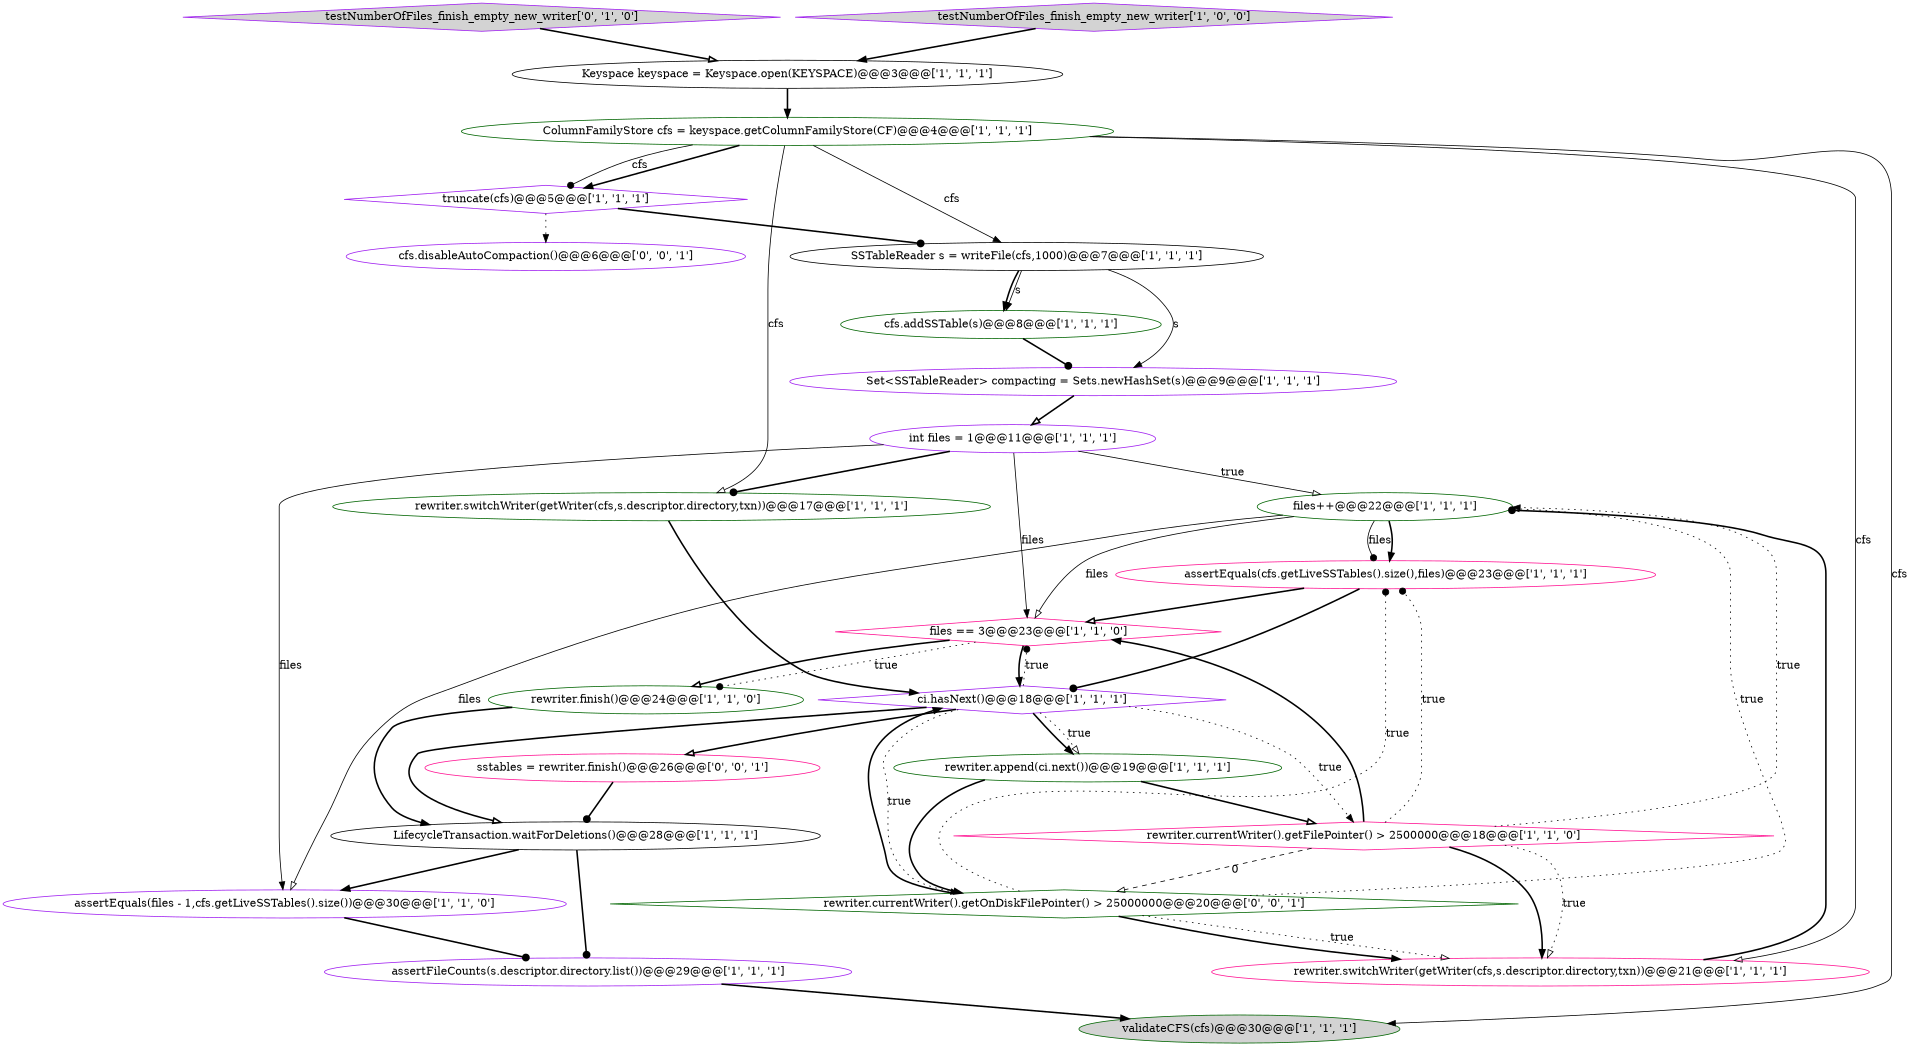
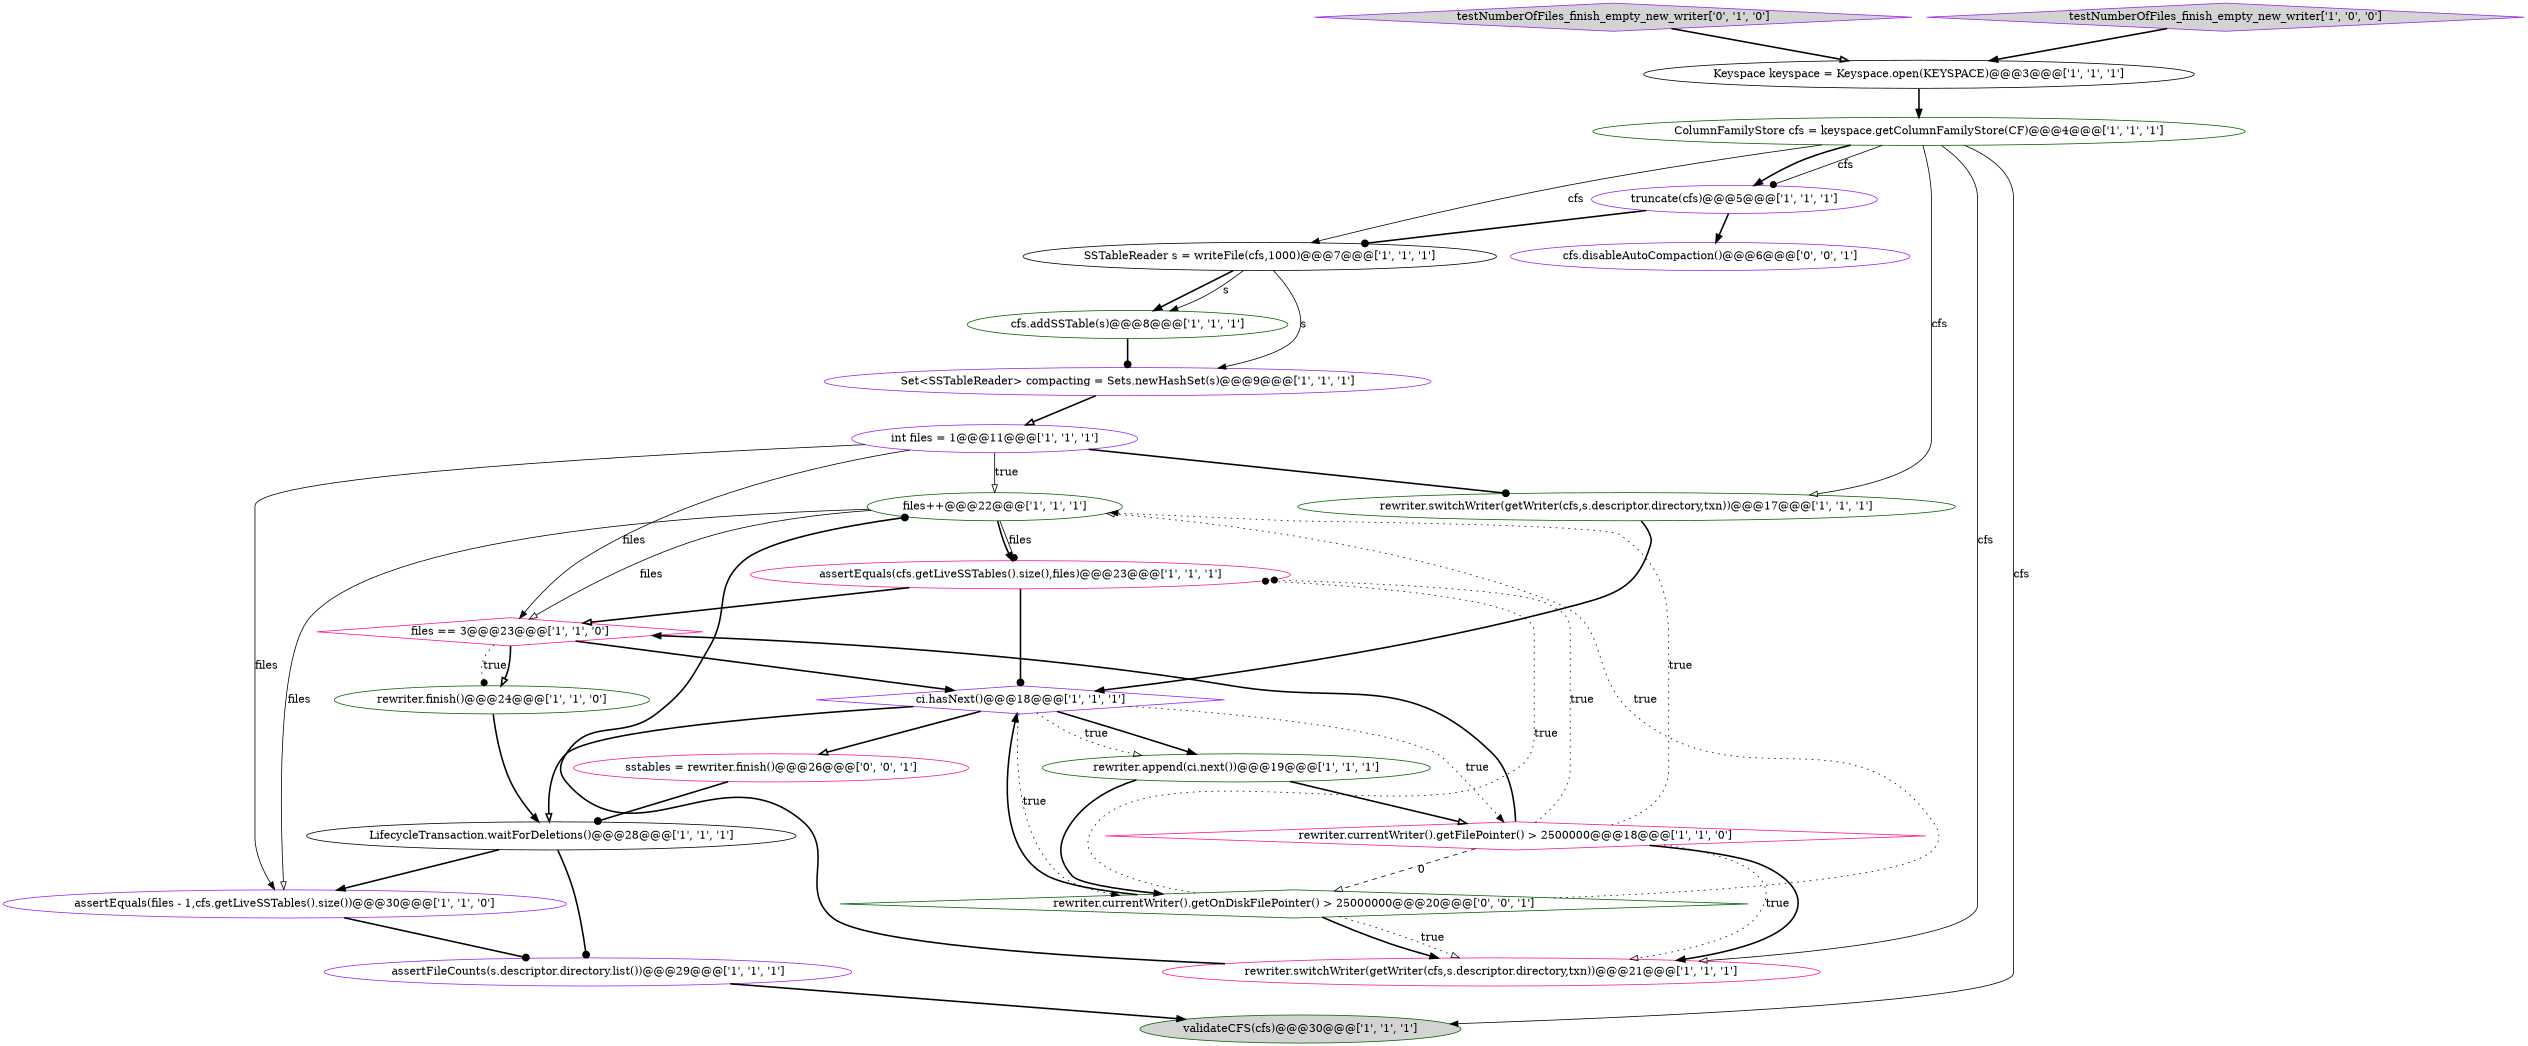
(546, 199) -> (1734, 199)
(546, 224) -> (1724, 224)
(1025, 669) -> none
